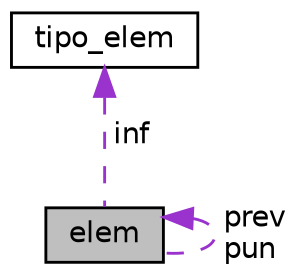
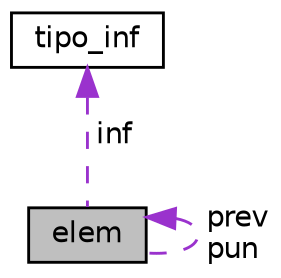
(105, 40) -> (87, 40)
